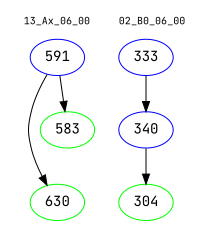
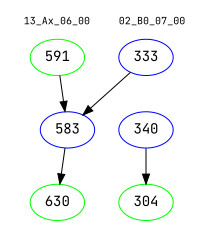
(153, 22) -> (153, 22)
(57, 57) -> (57, 57)
(146, 89) -> (118, 84)
(29, 125) -> (63, 161)
(67, 130) -> (67, 130)
